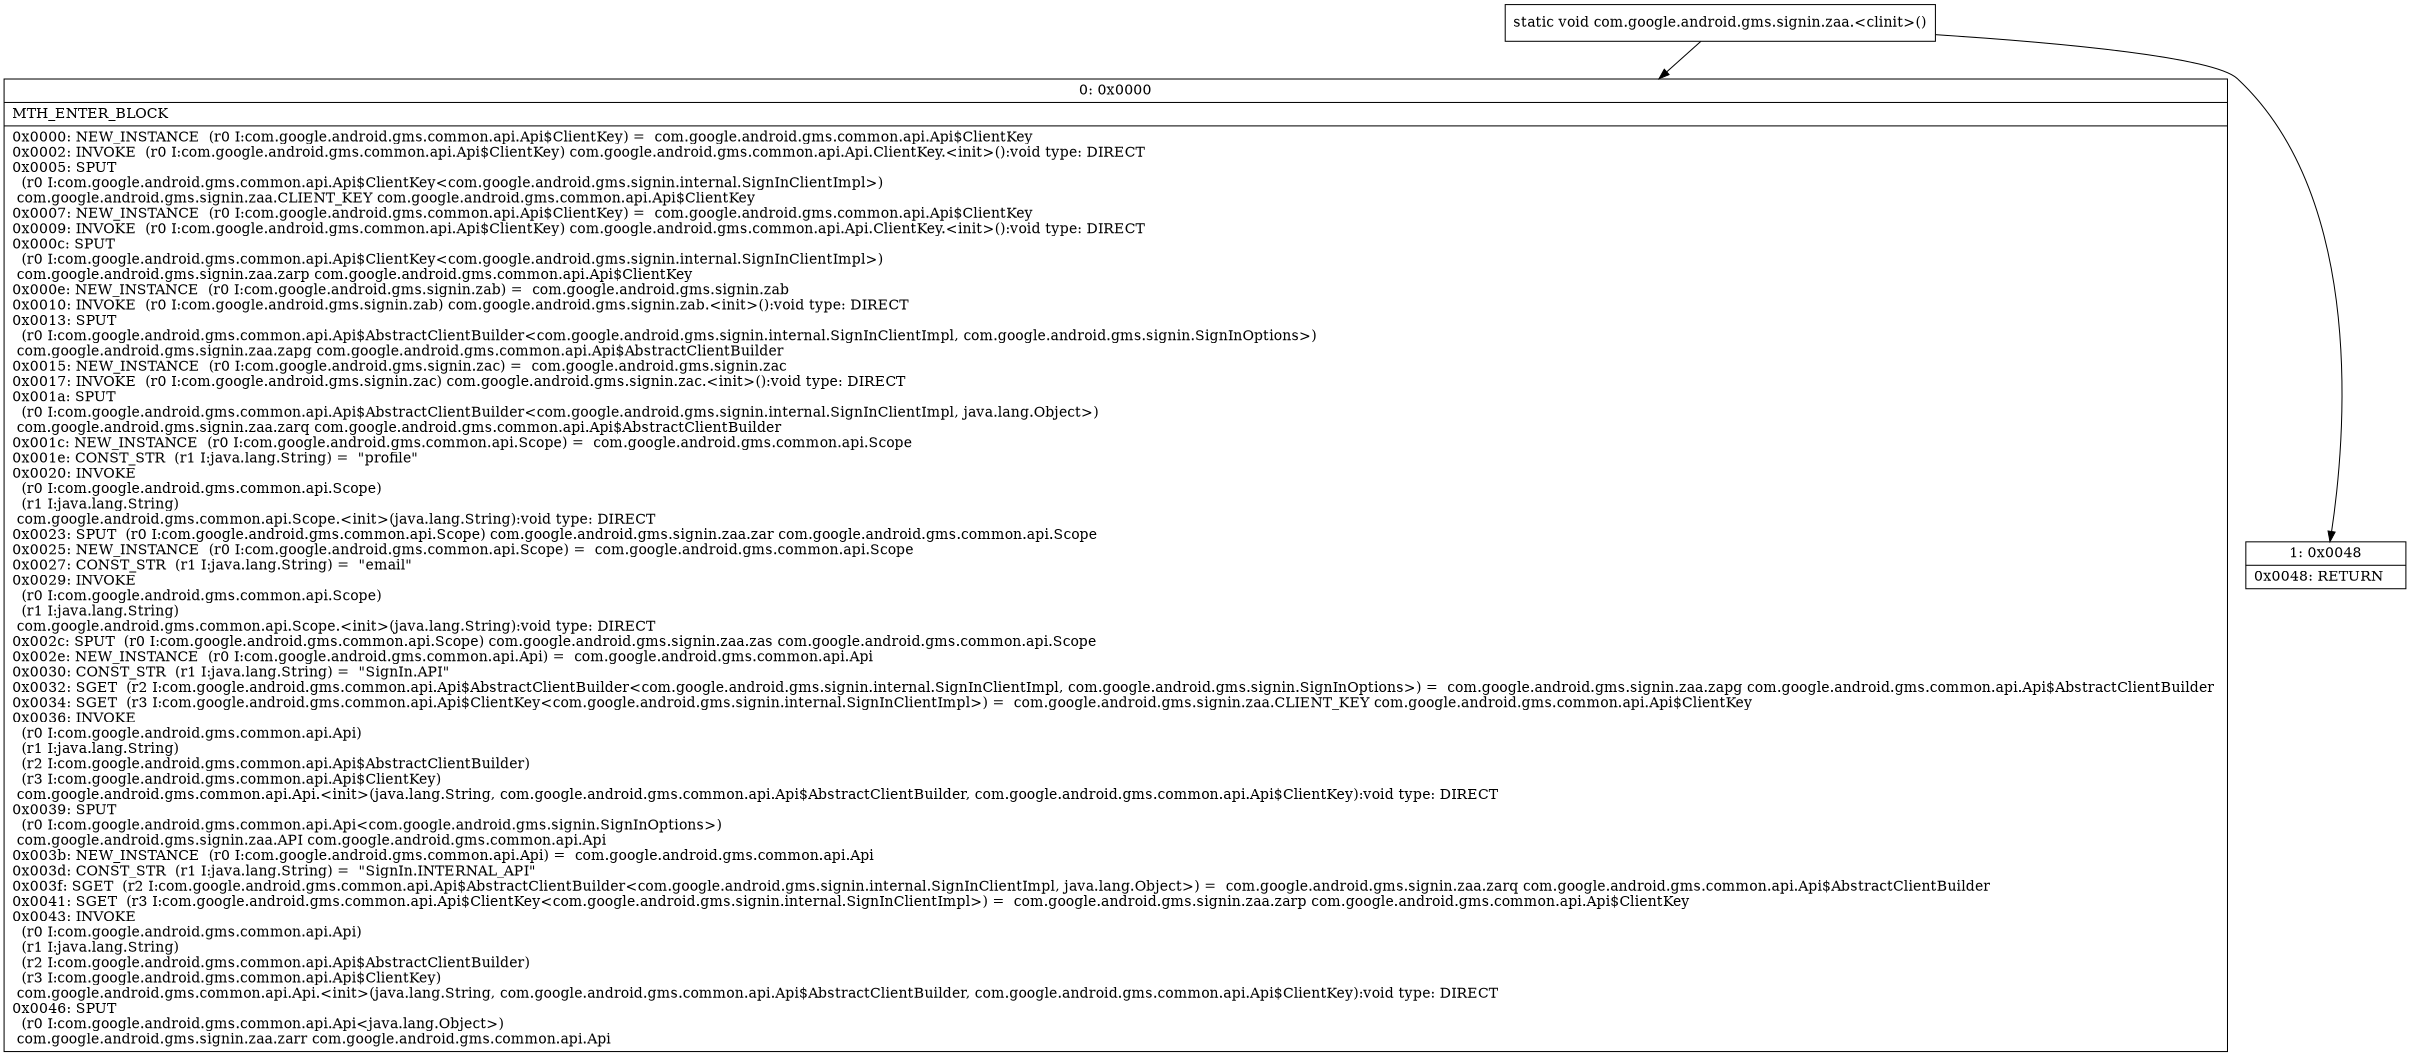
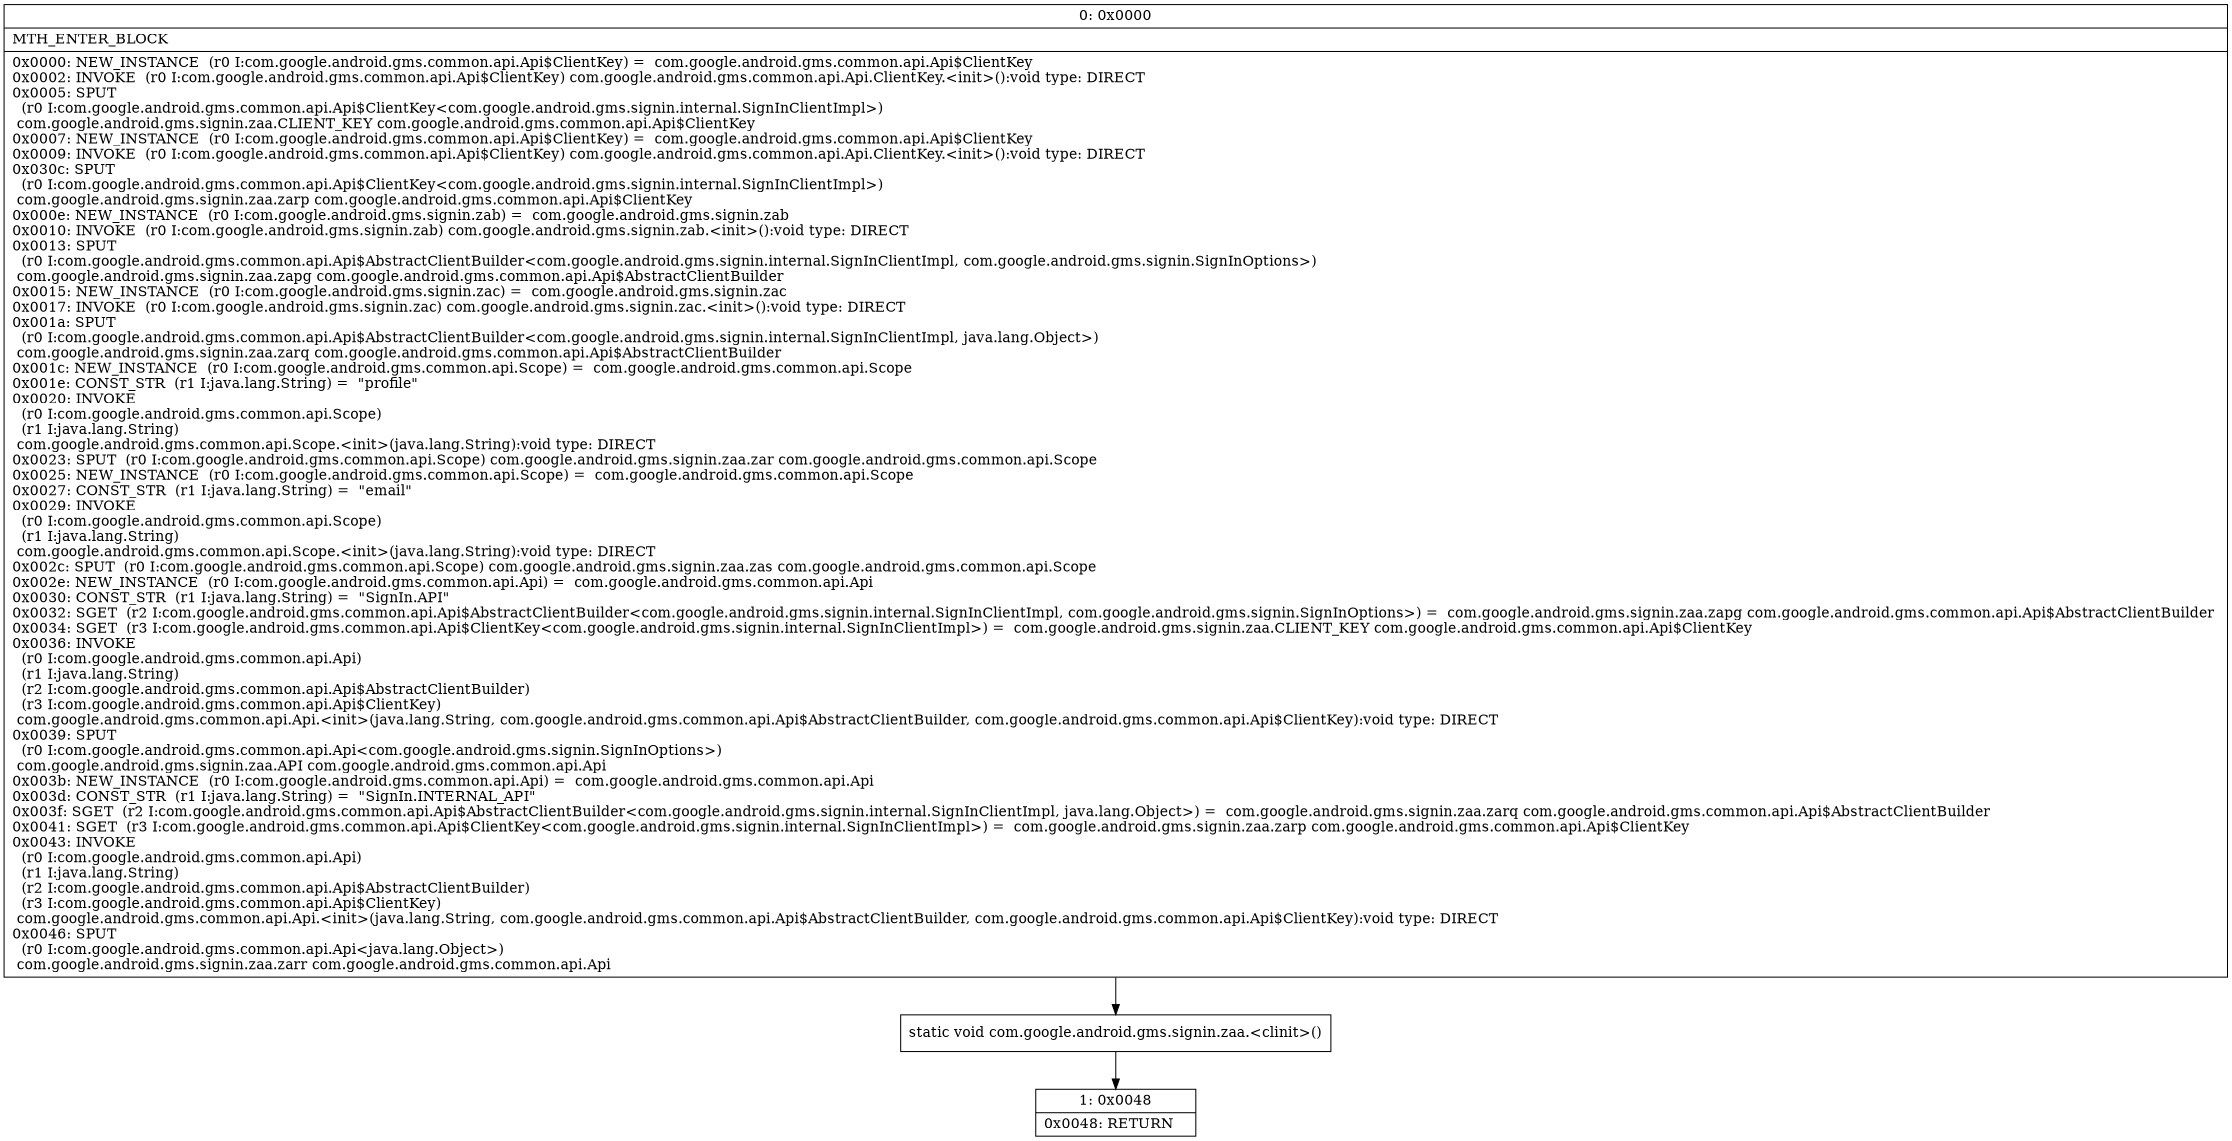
(1684, 57) -> (1116, 991)
(68, 244) -> (68, 170)
